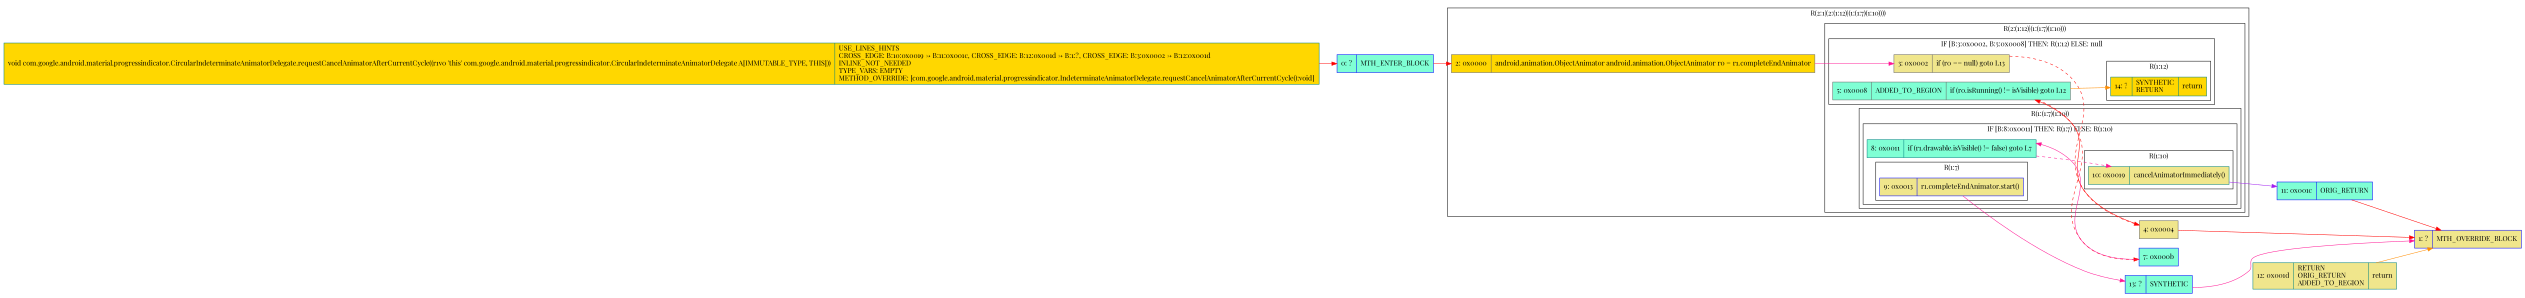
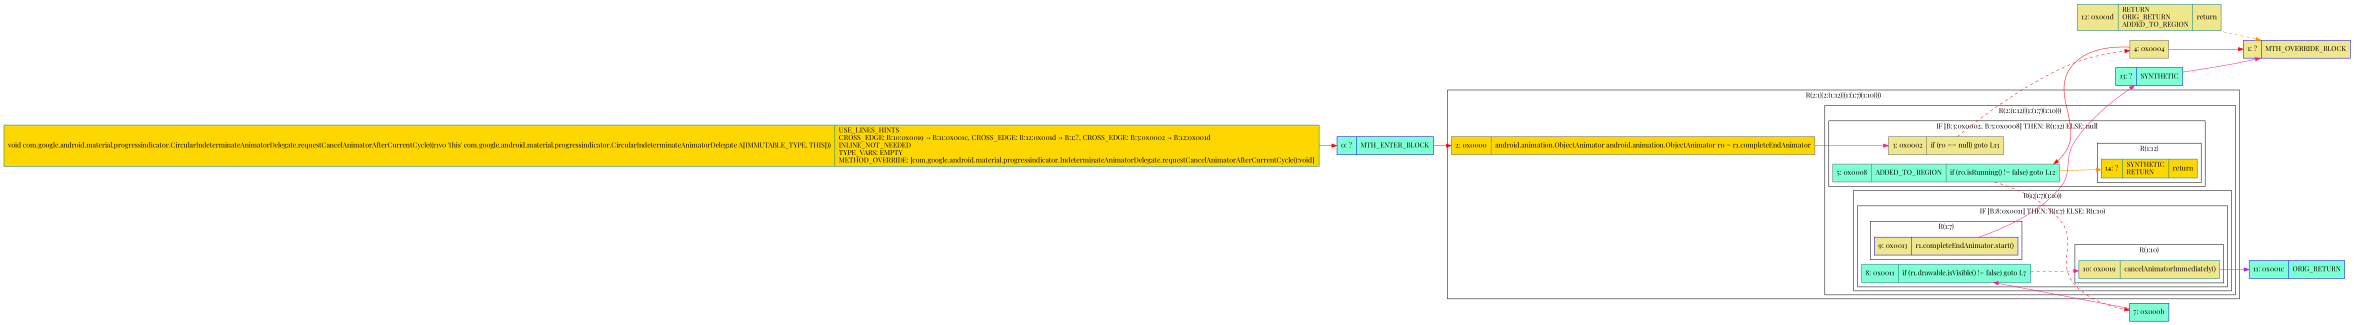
(2008, 91) -> (2003, 173)
(2394, 214) -> none
(2402, 256) -> (2237, 35)
